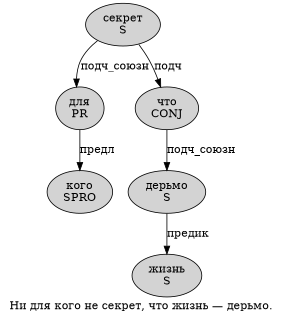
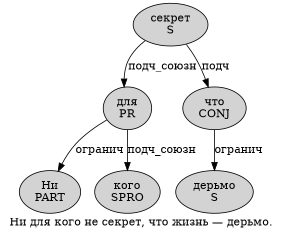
(97, 150) -> (162, 150)
(201, 150) -> (239, 150)
none -> (50, 192)
(167, 276) -> none
